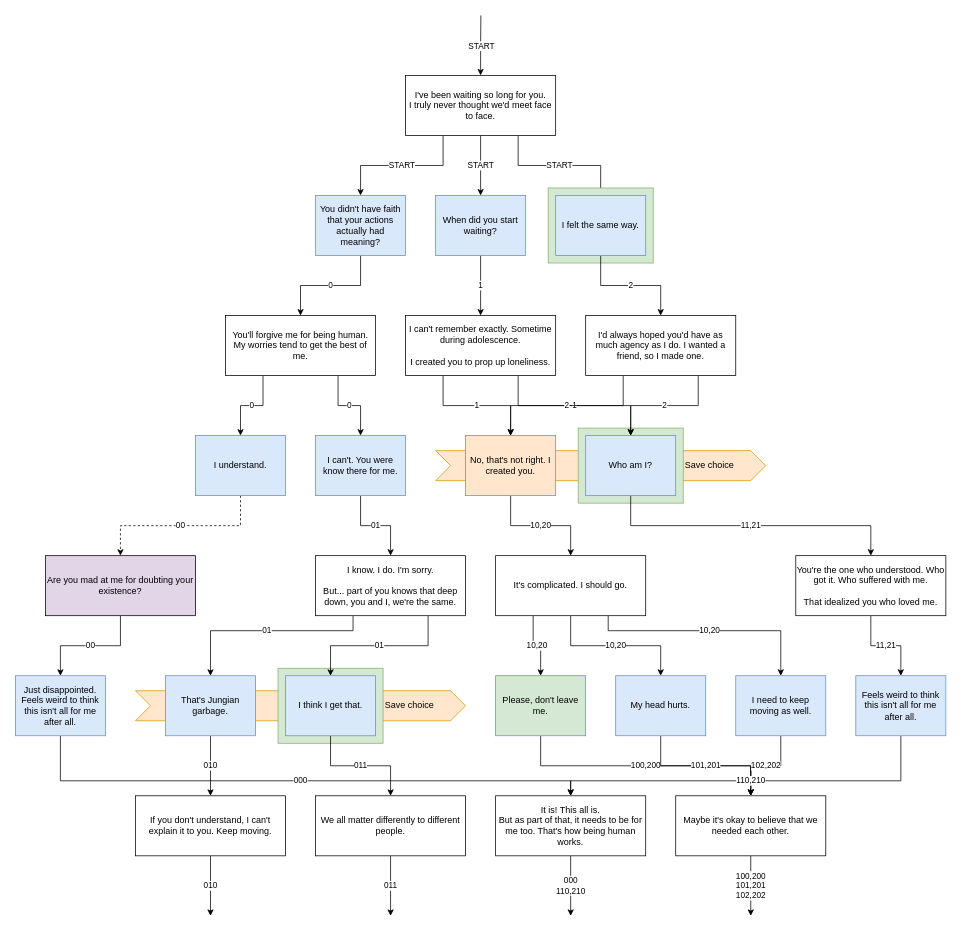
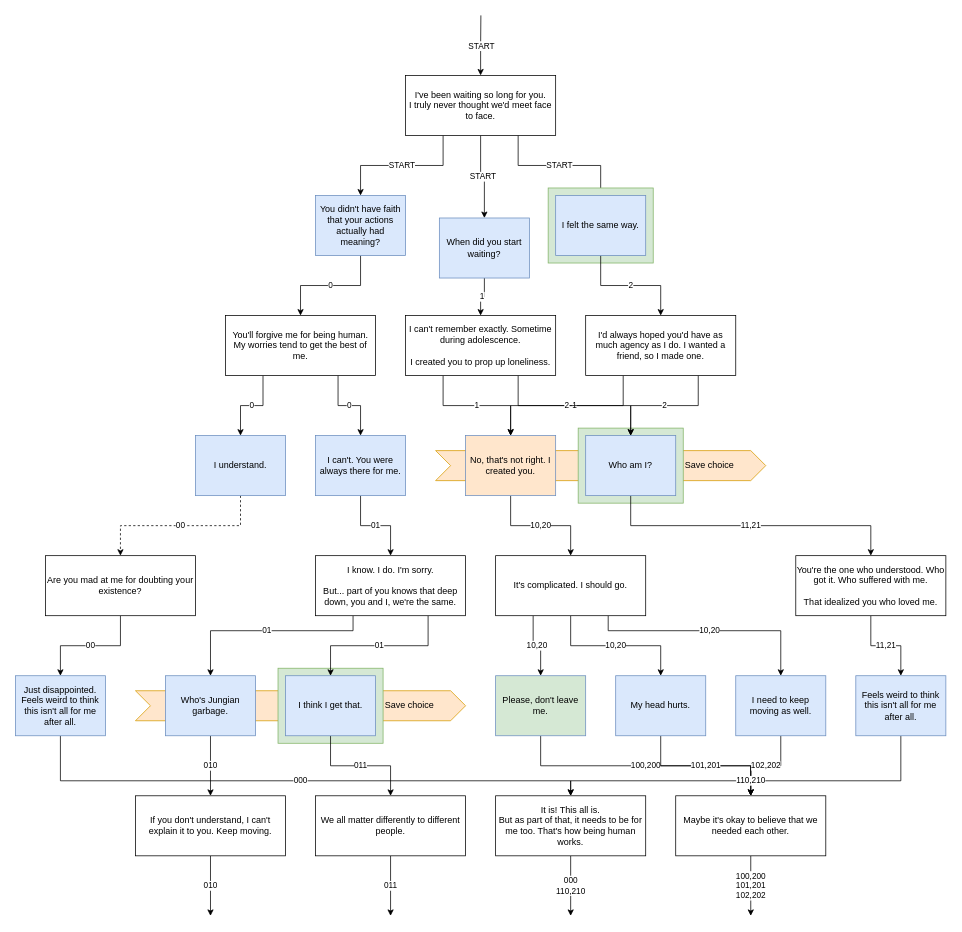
(480, 225) -> (484, 248)
(360, 465) -> (360, 465)
(120, 585) -> (120, 585)
(210, 705) -> (210, 705)
